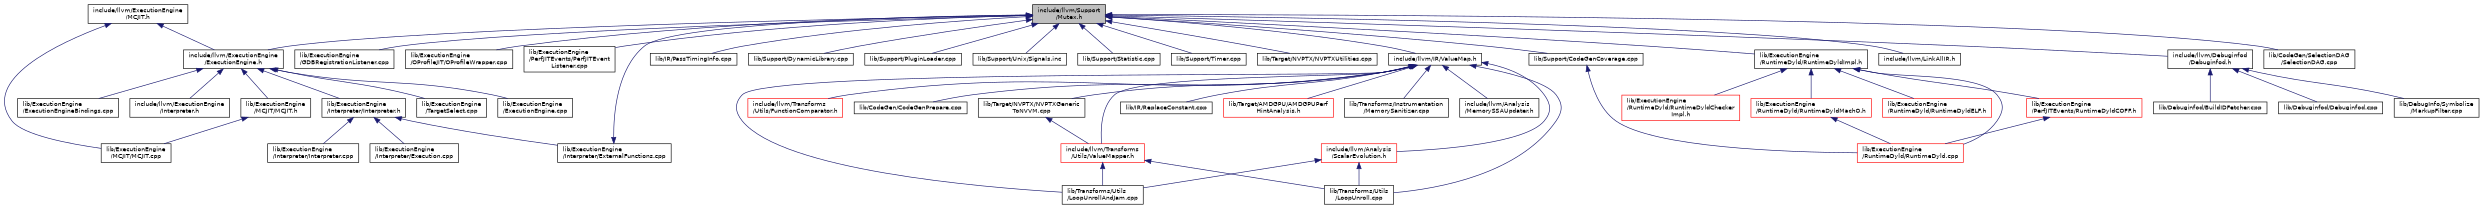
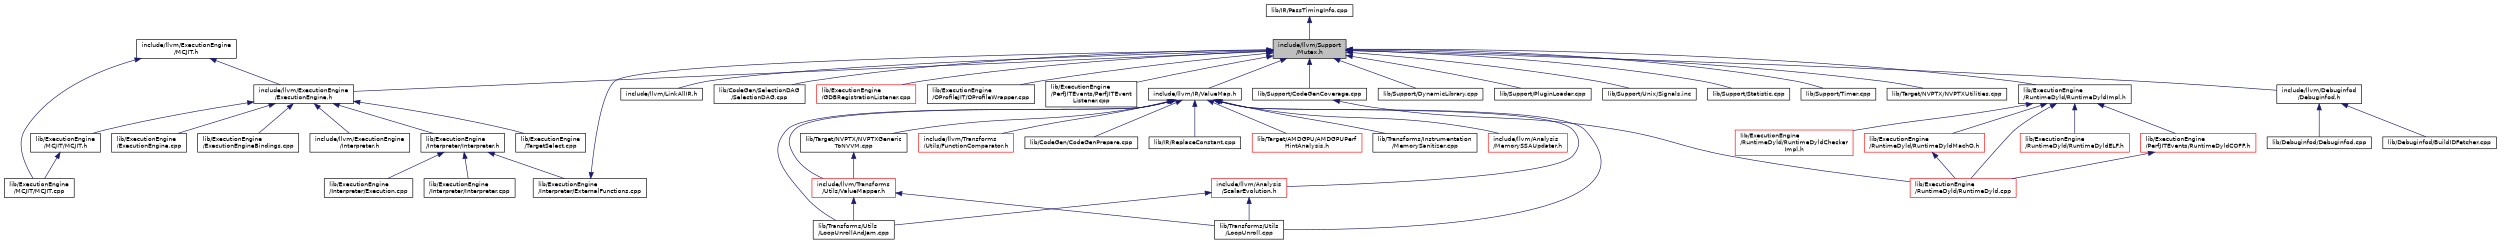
(868, 29) -> (1310, 31)
(344, 59) -> (866, 94)
(1499, 108) -> (1528, 143)
(2437, 108) -> none
